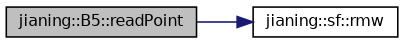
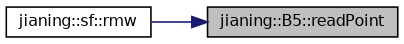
(217, 22) -> (171, 22)
